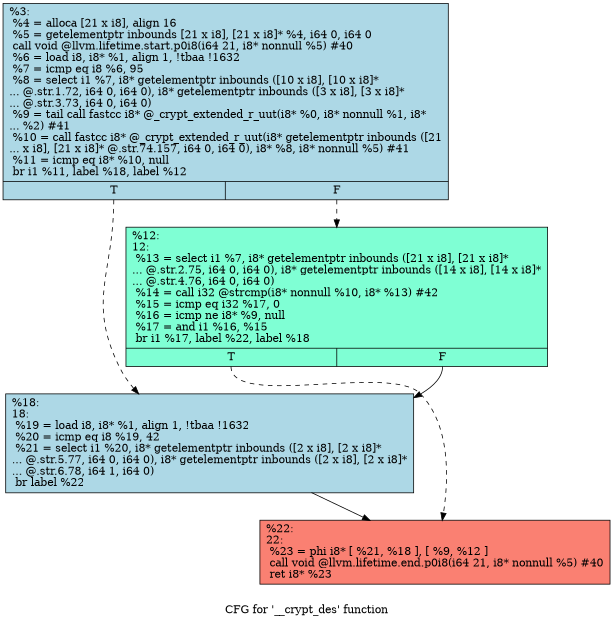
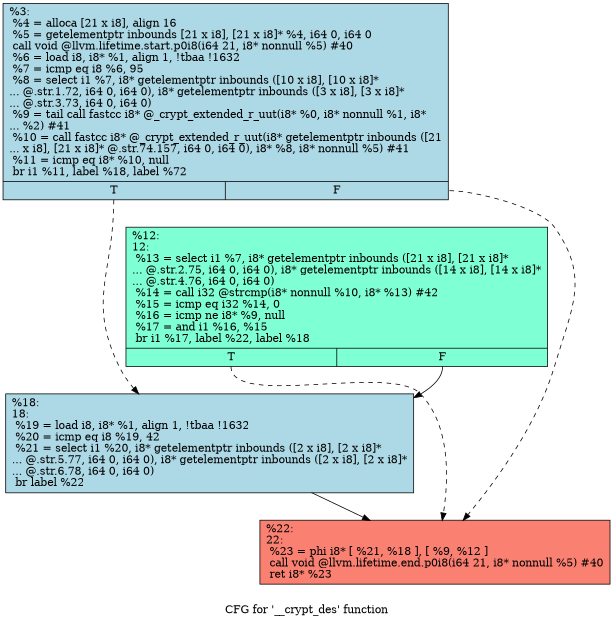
(98, 172) -> (98, 172)
(337, 210) -> (567, 325)
(206, 304) -> (206, 304)
(83, 472) -> (83, 472)
